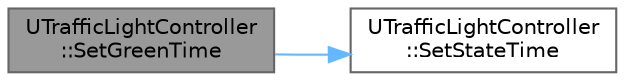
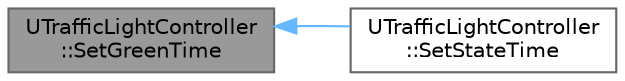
(302, 55) -> (323, 26)
